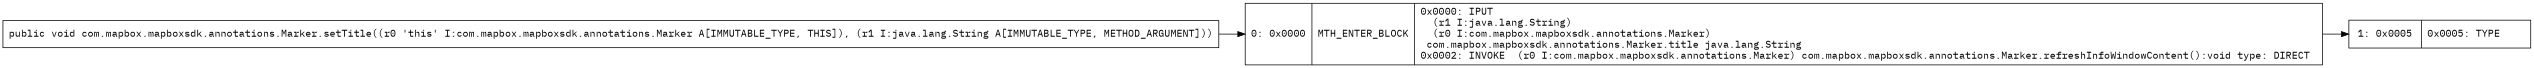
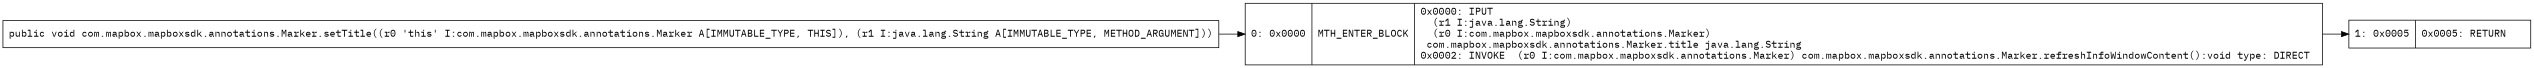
(2473, 34) -> (2473, 34)
